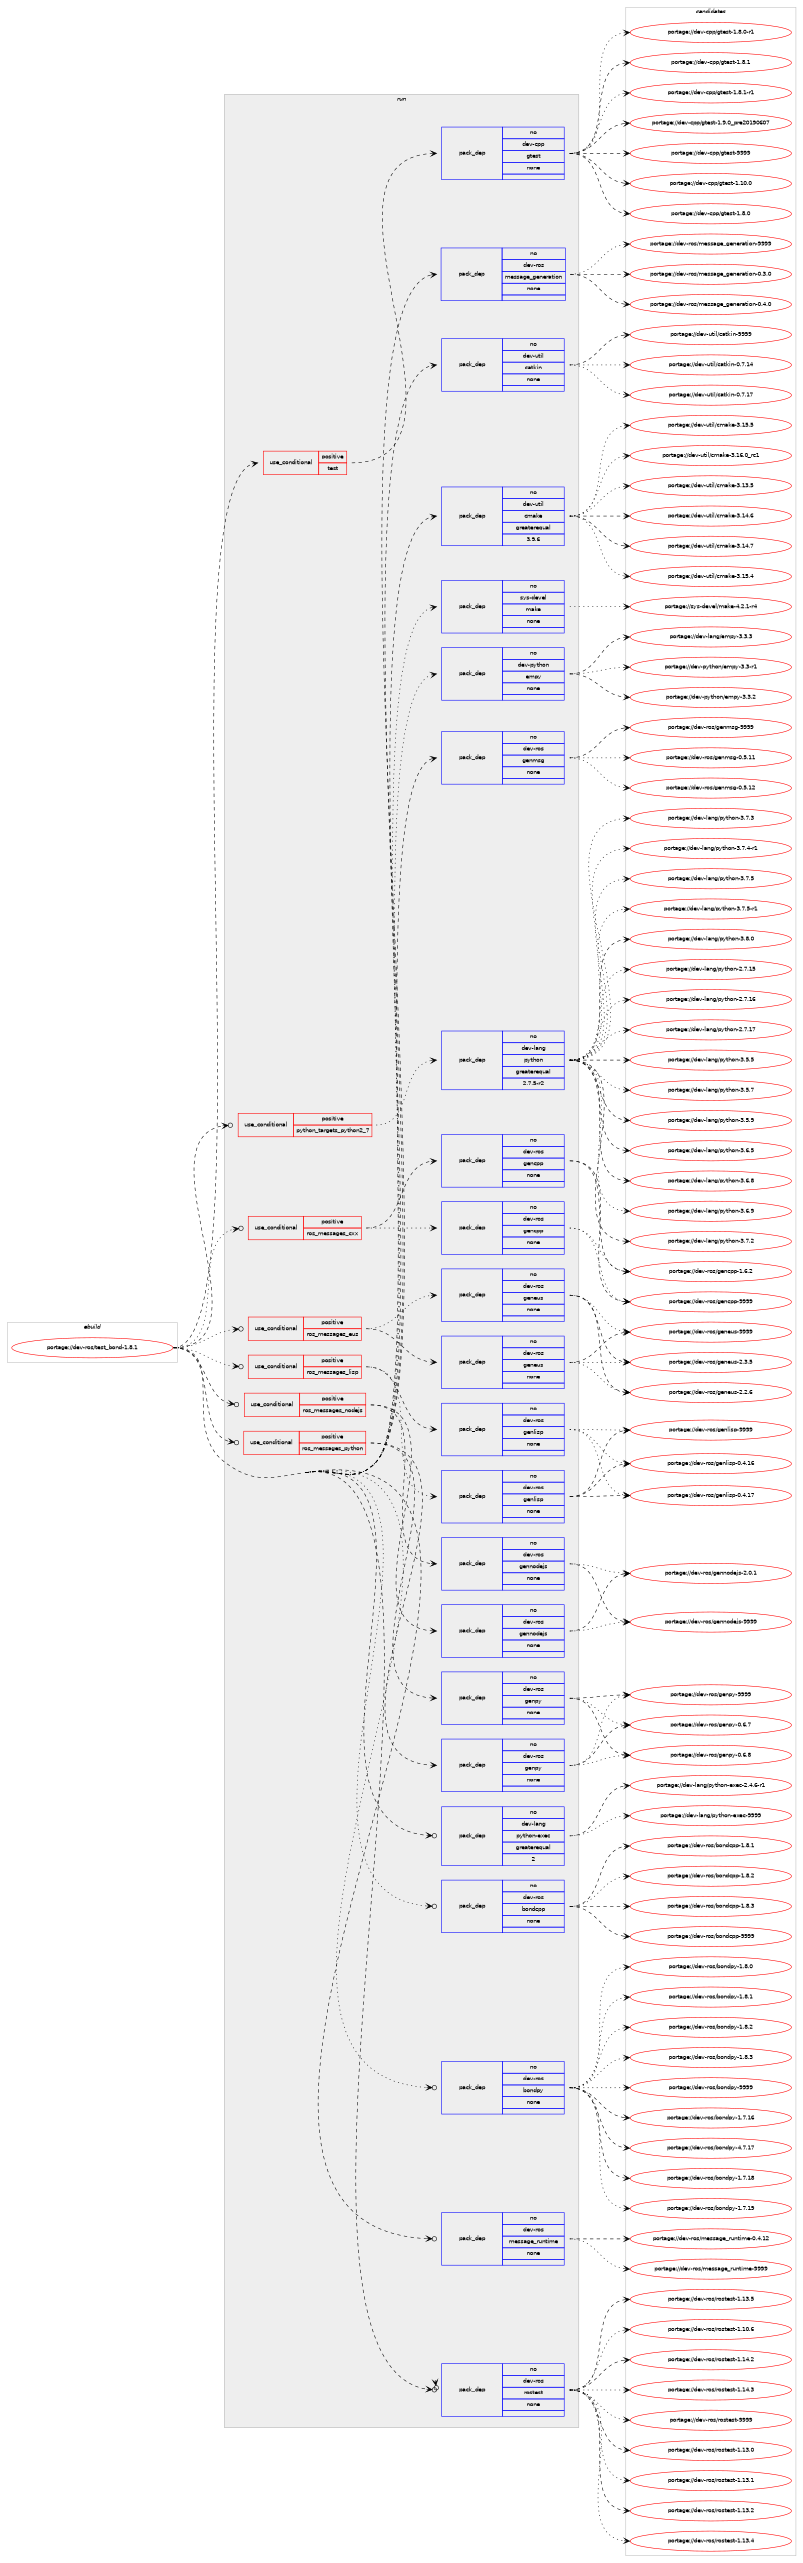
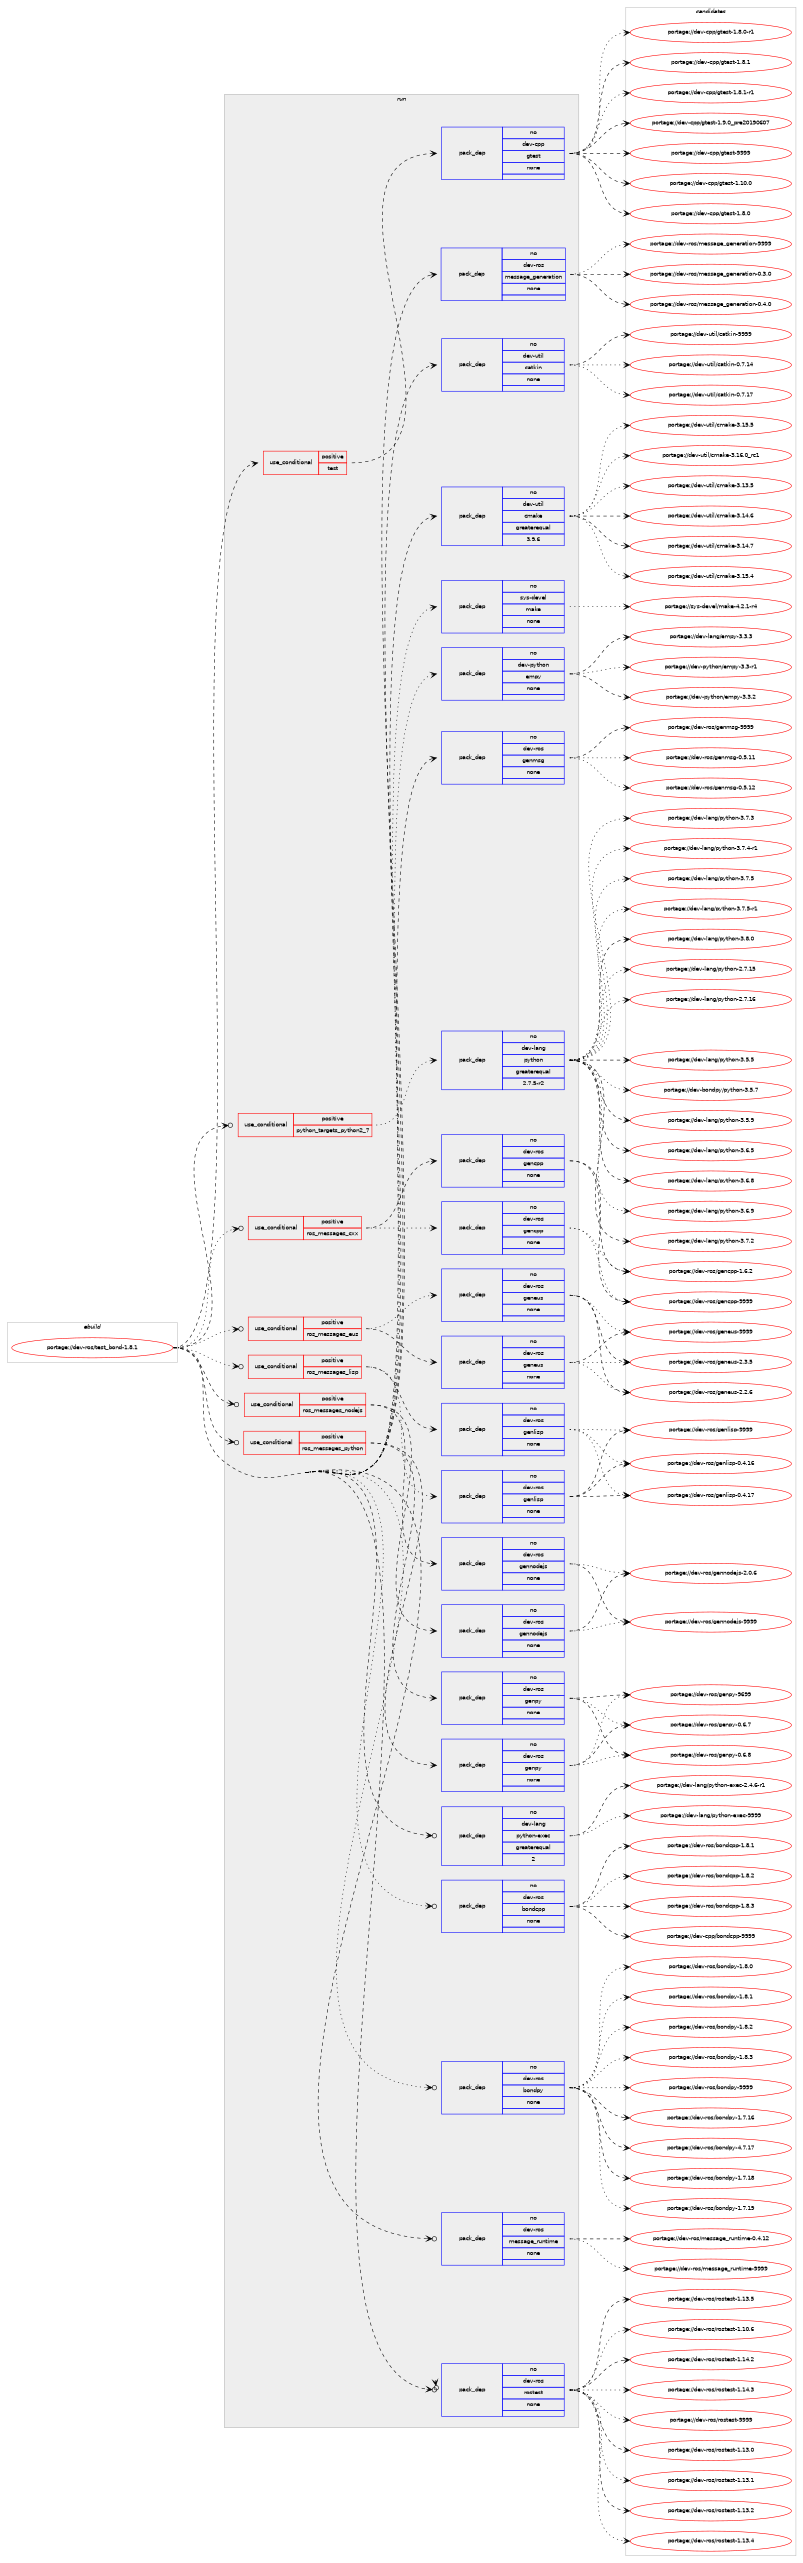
(711, 1030) -> none
(711, 1090) -> (711, 1090)
(711, 1573) -> (711, 1573)
(711, 1695) -> (711, 1695)
(711, 1937) -> (711, 1937)
